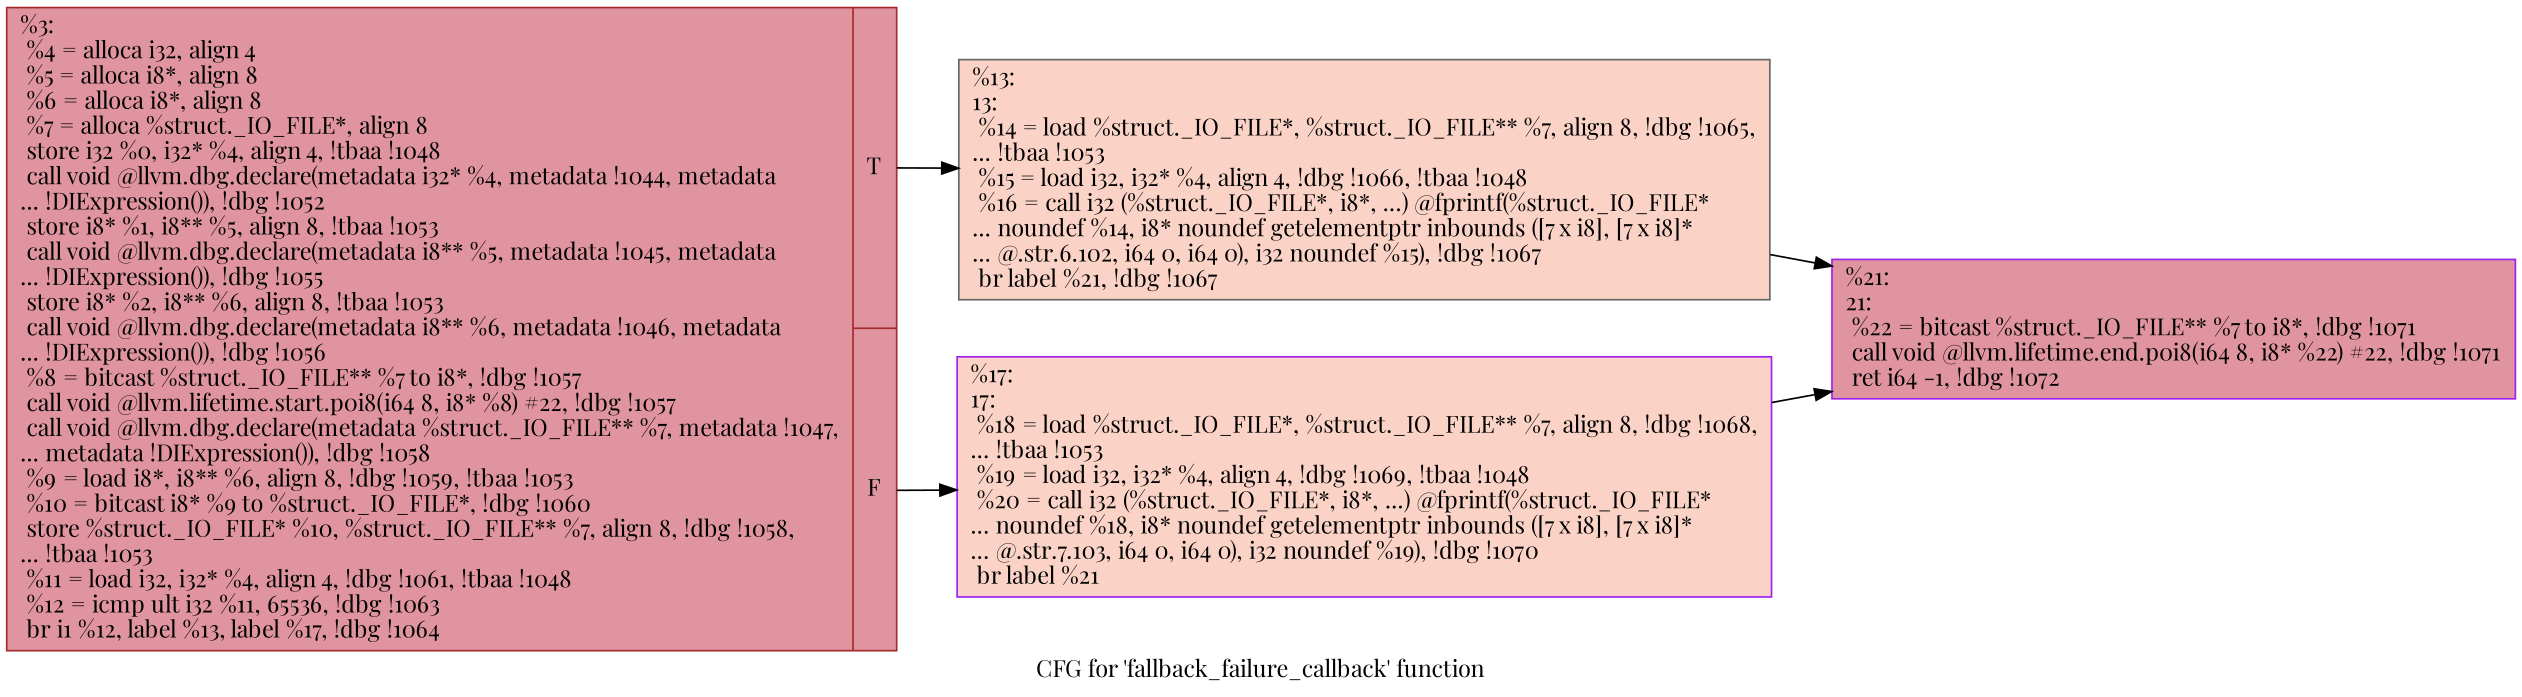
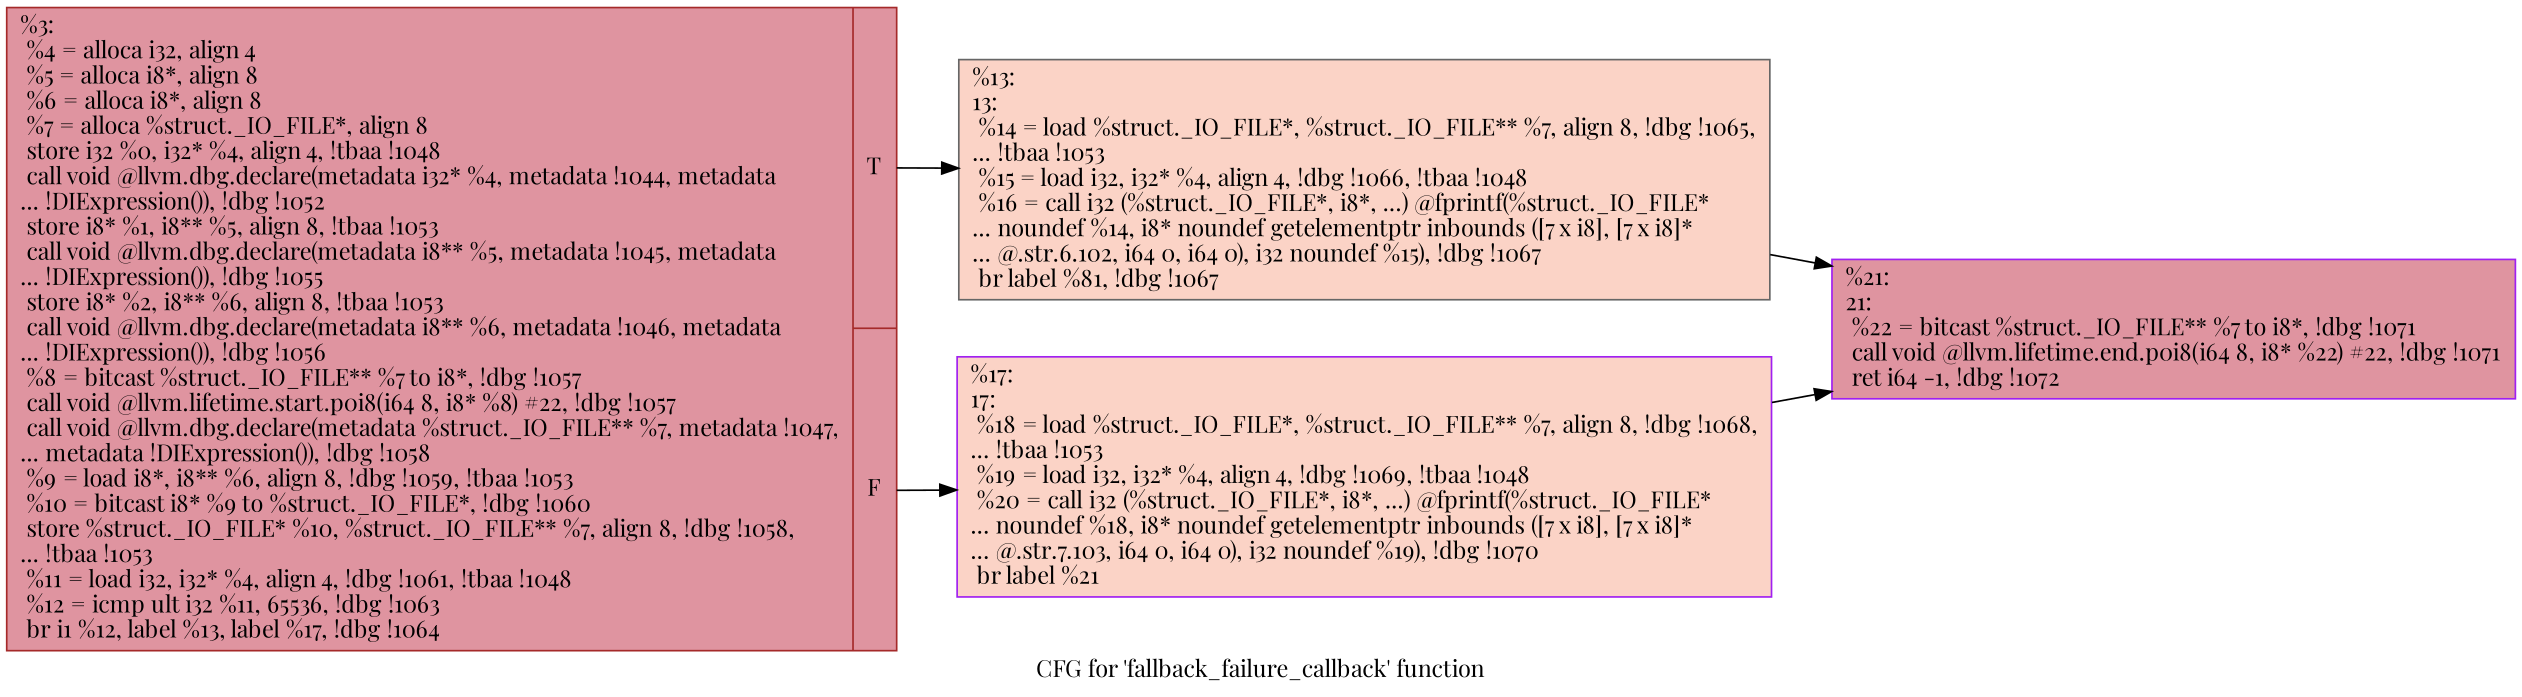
(1096, 280) -> (1096, 280)
